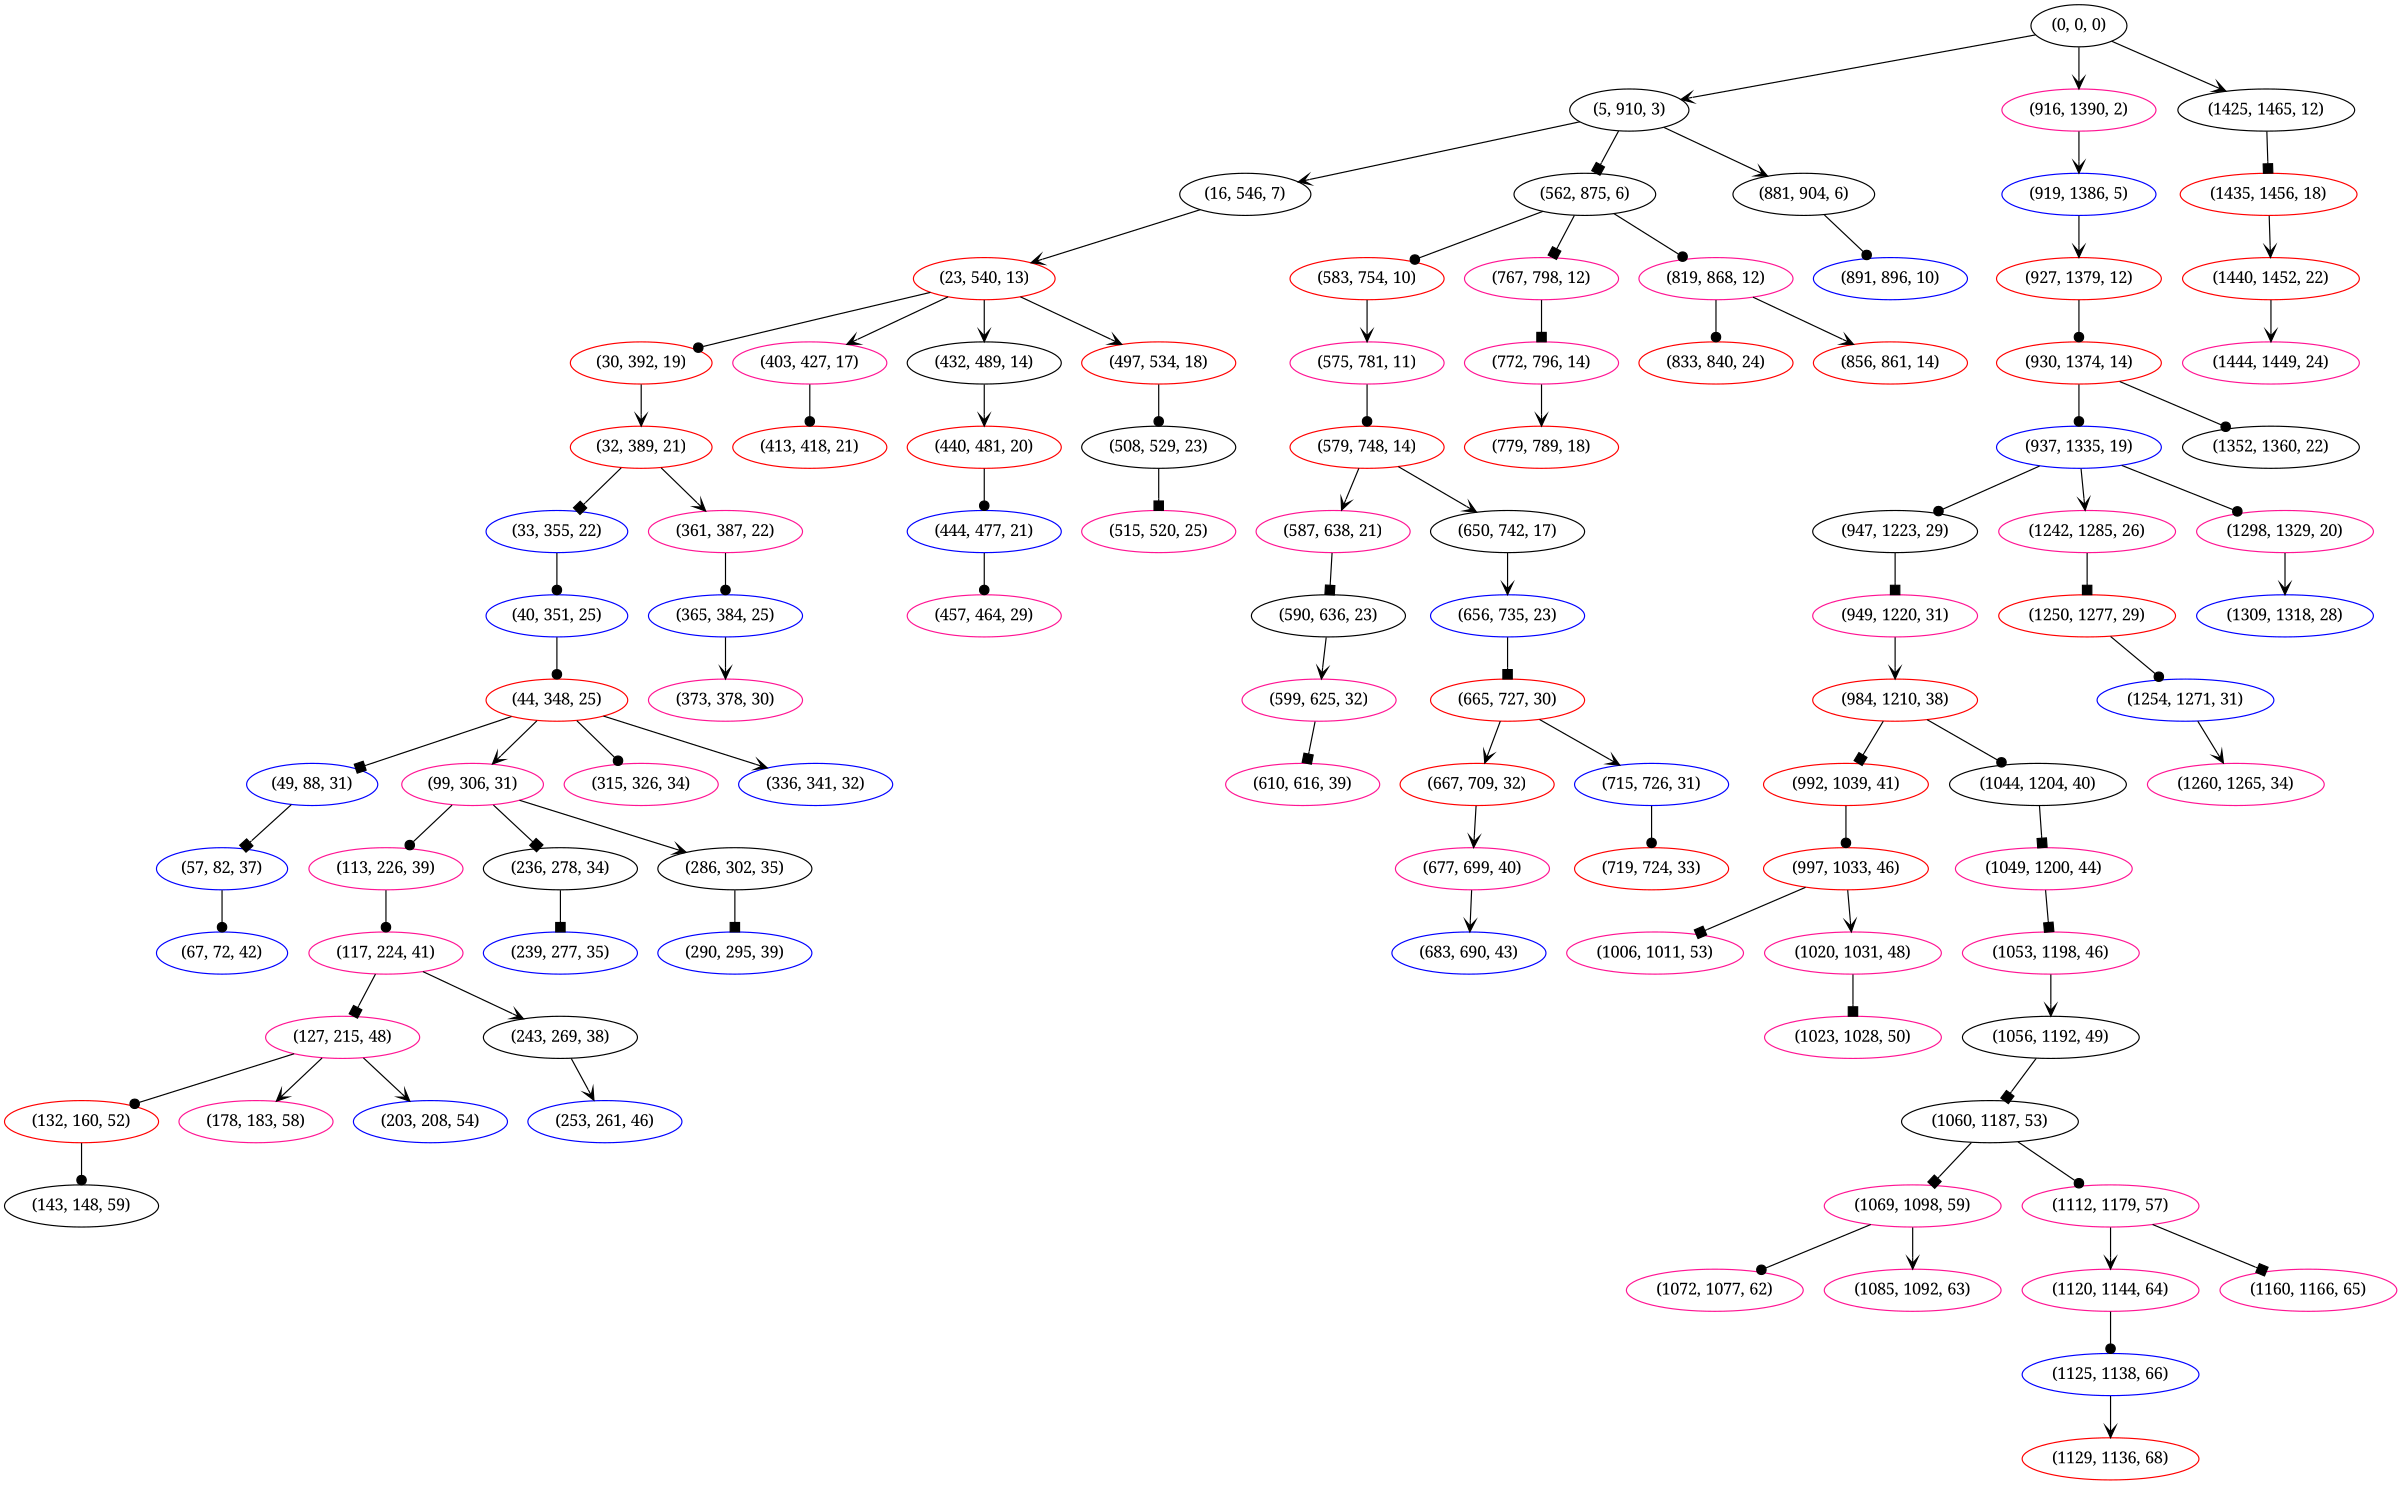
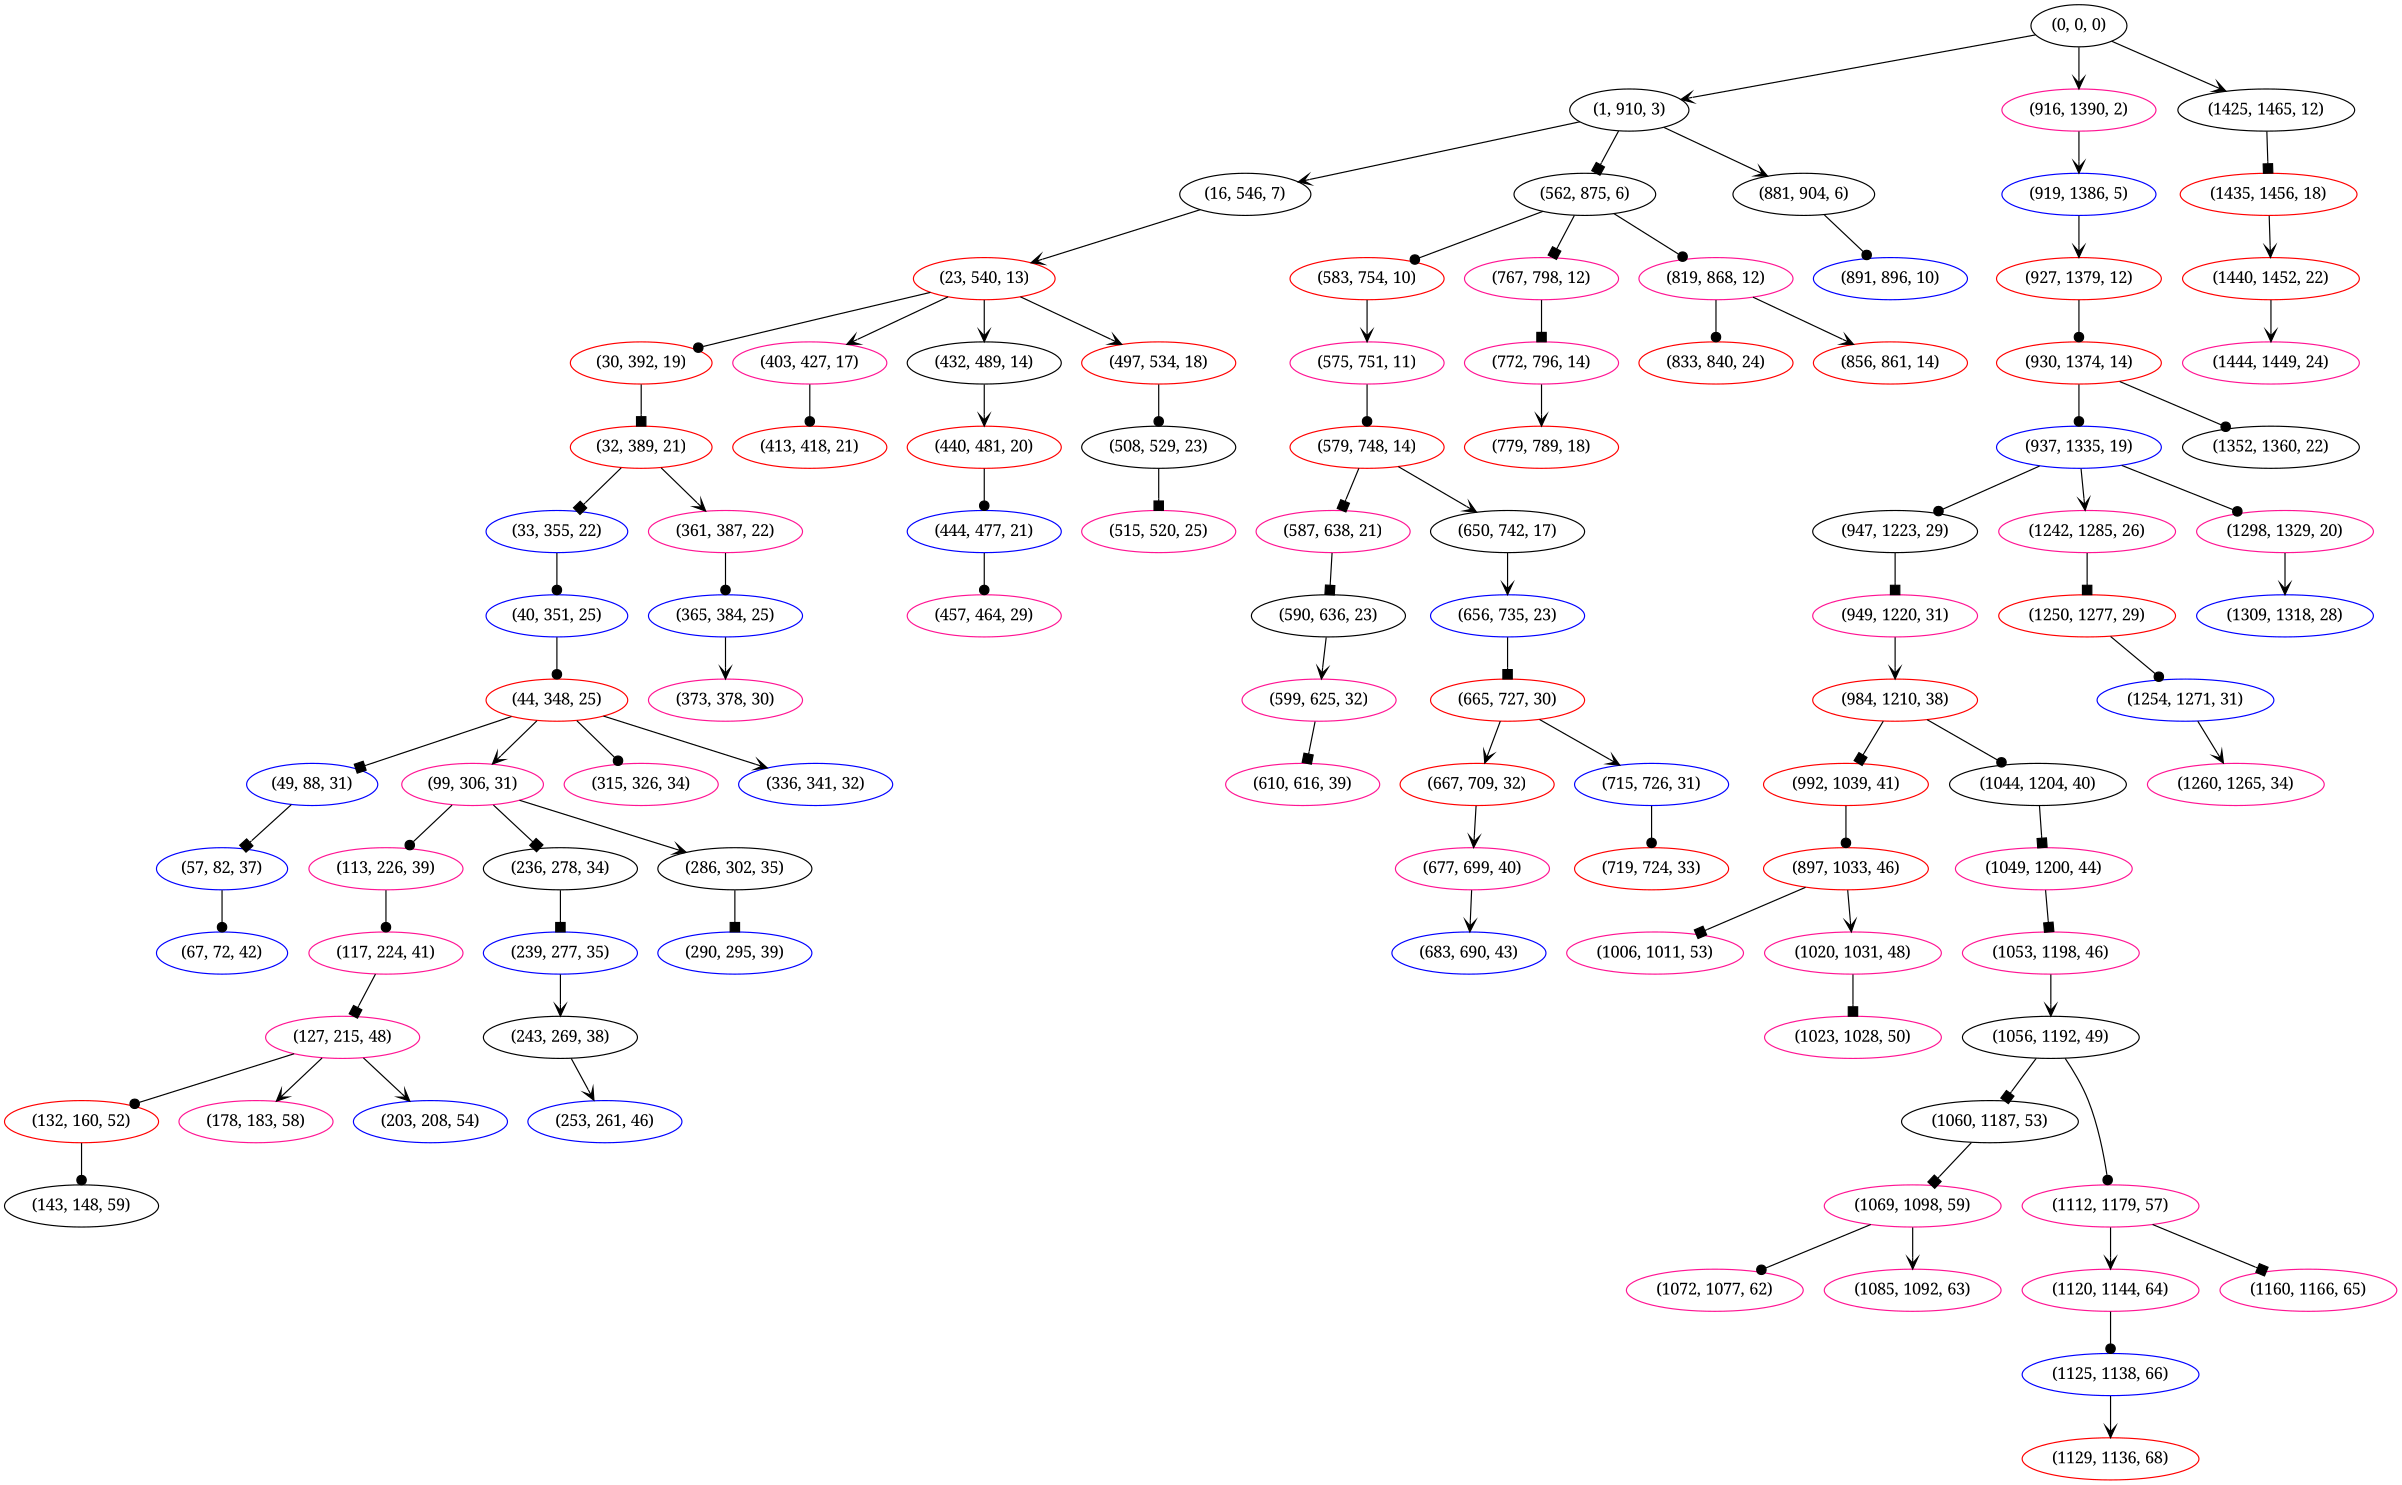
(1629, 110) -> (1629, 110)
(1367, 363) -> (1367, 363)
(641, 399) -> (641, 399)
(1353, 484) -> (1353, 484)
(1846, 869) -> (1846, 869)
(468, 993) -> (560, 989)
(2046, 1161) -> (2093, 1114)
